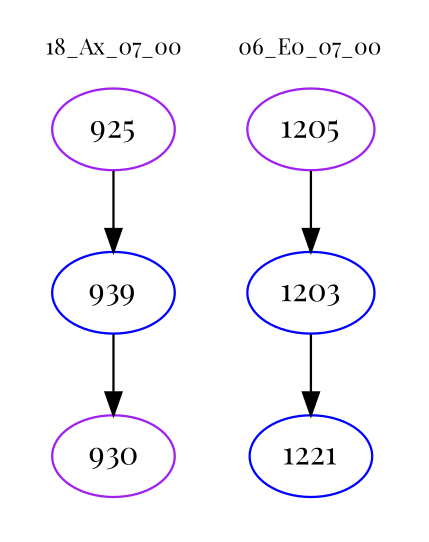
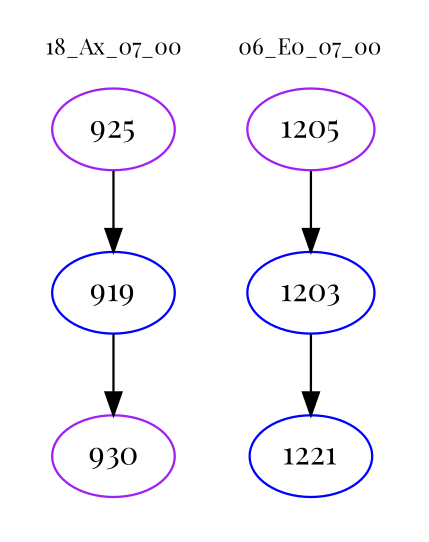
(113, 293) -> (113, 293)
